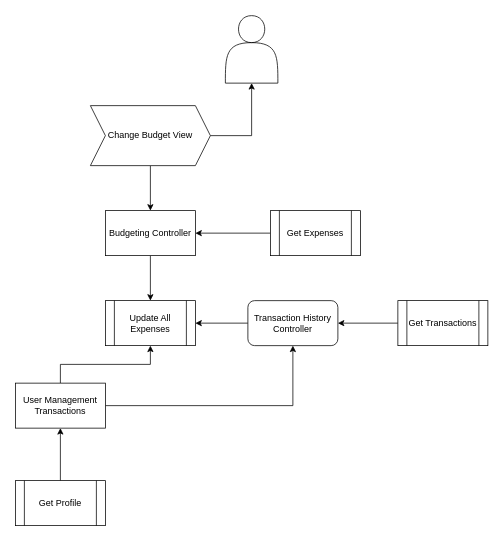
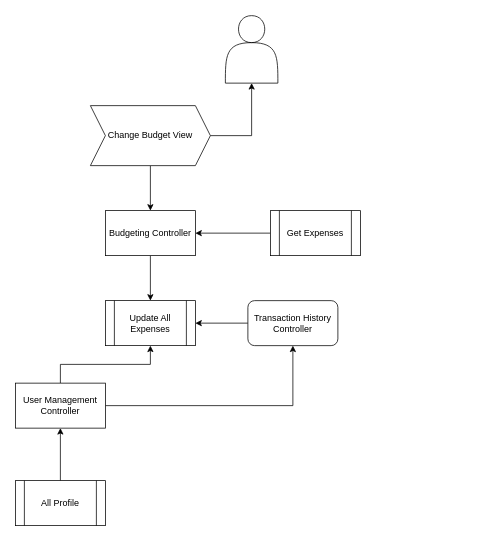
(397, 323) -> none
(443, 323) -> none
(60, 405) -> (60, 405)
(60, 503) -> (60, 503)
